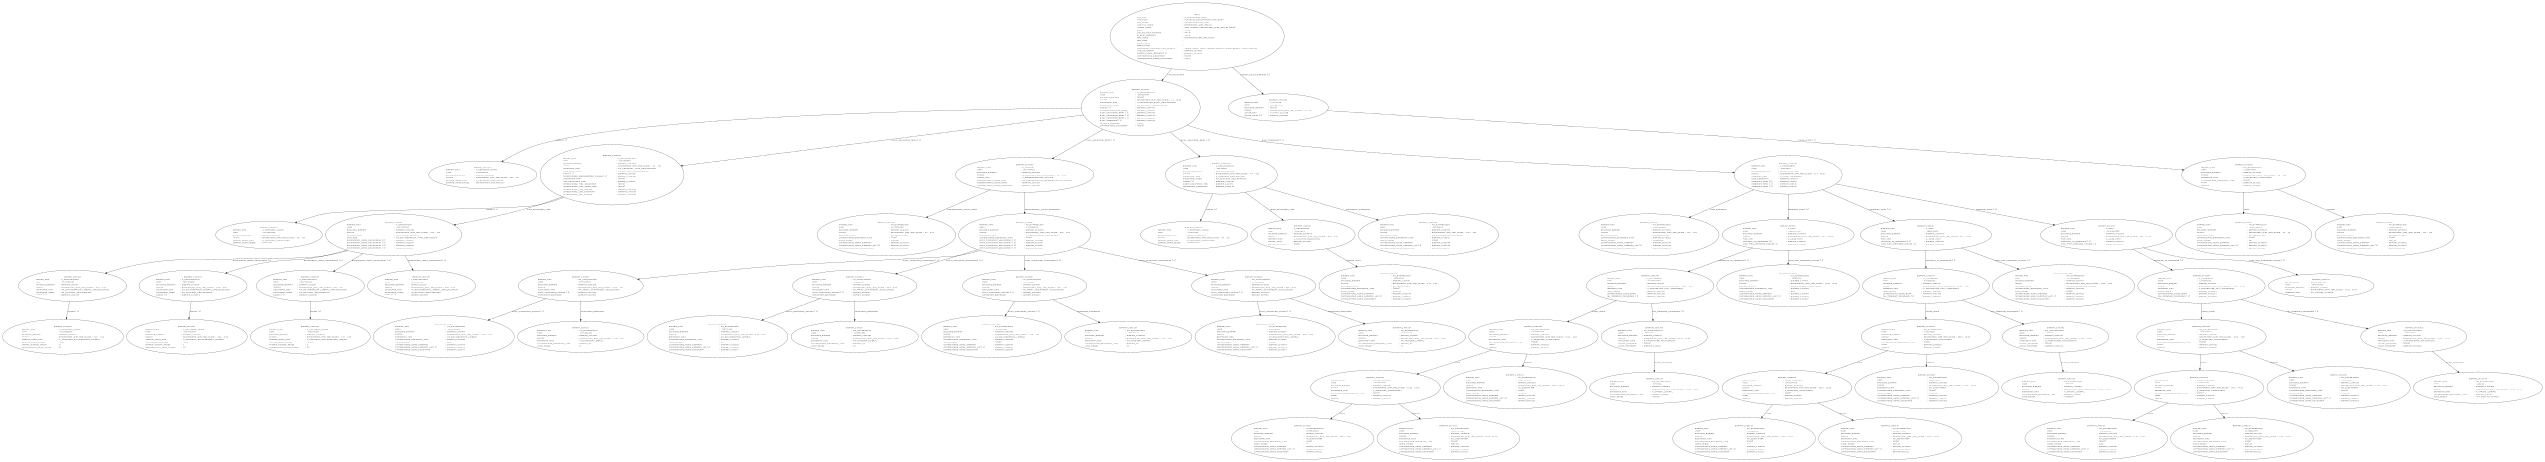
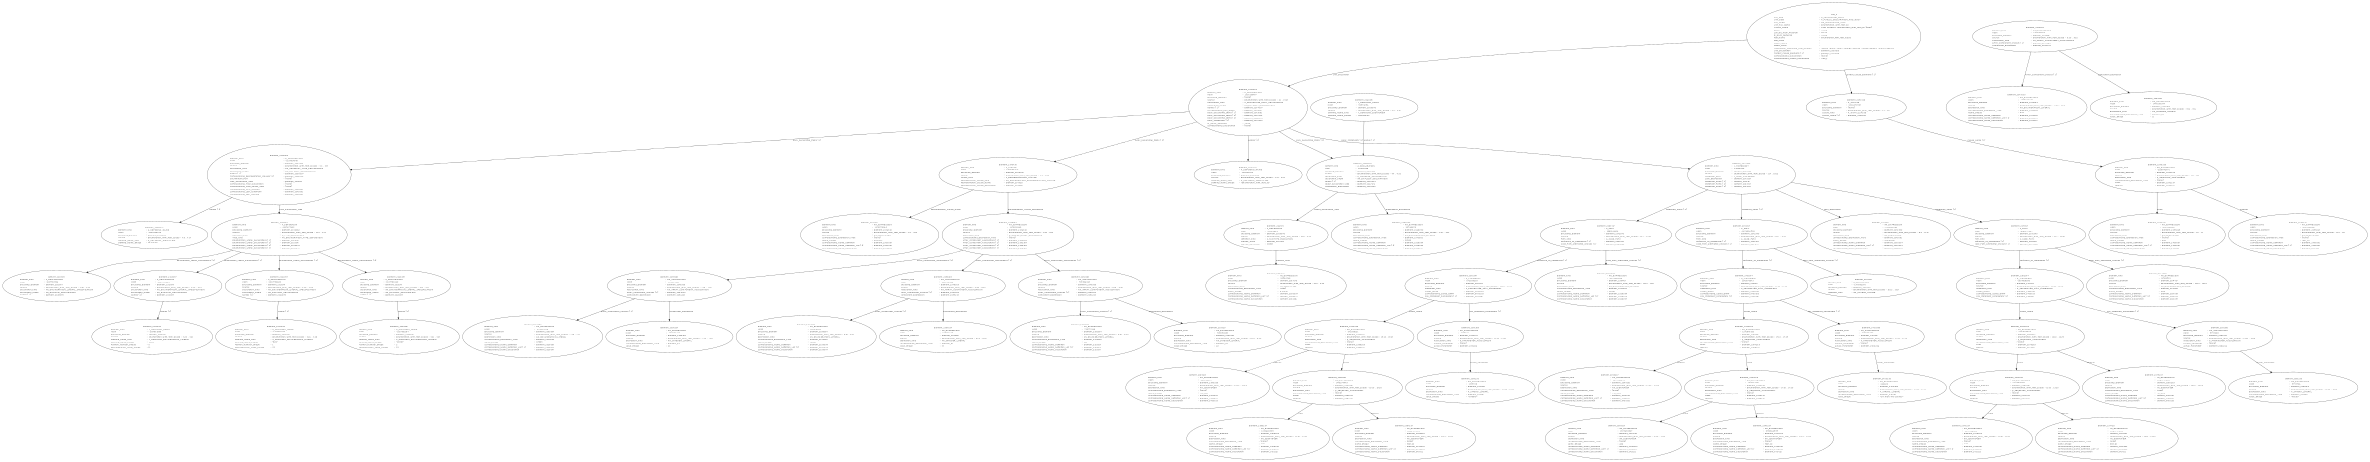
(1207, 207) -> (1364, 138)
(810, 264) -> none
